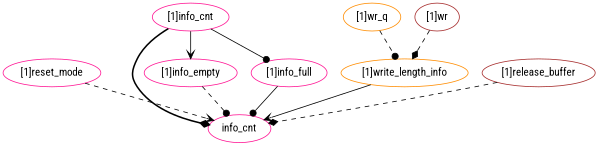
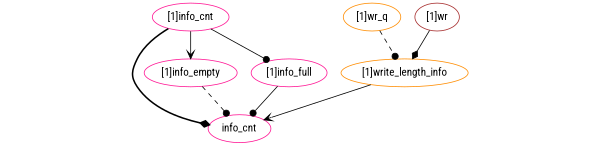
(423, 41) -> (423, 41)
(52, 73) -> none
(539, 73) -> none
